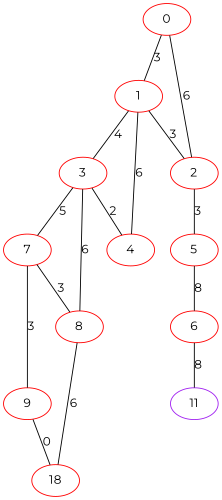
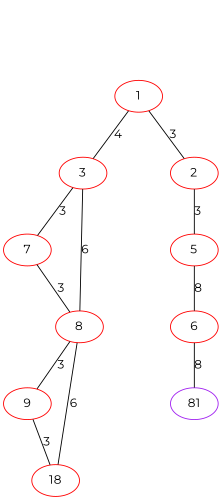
(167, 19) -> none
(63, 212) -> (63, 212)
(131, 250) -> none
(27, 327) -> (54, 365)
(194, 404) -> (194, 404)
(47, 442) -> (47, 442)
